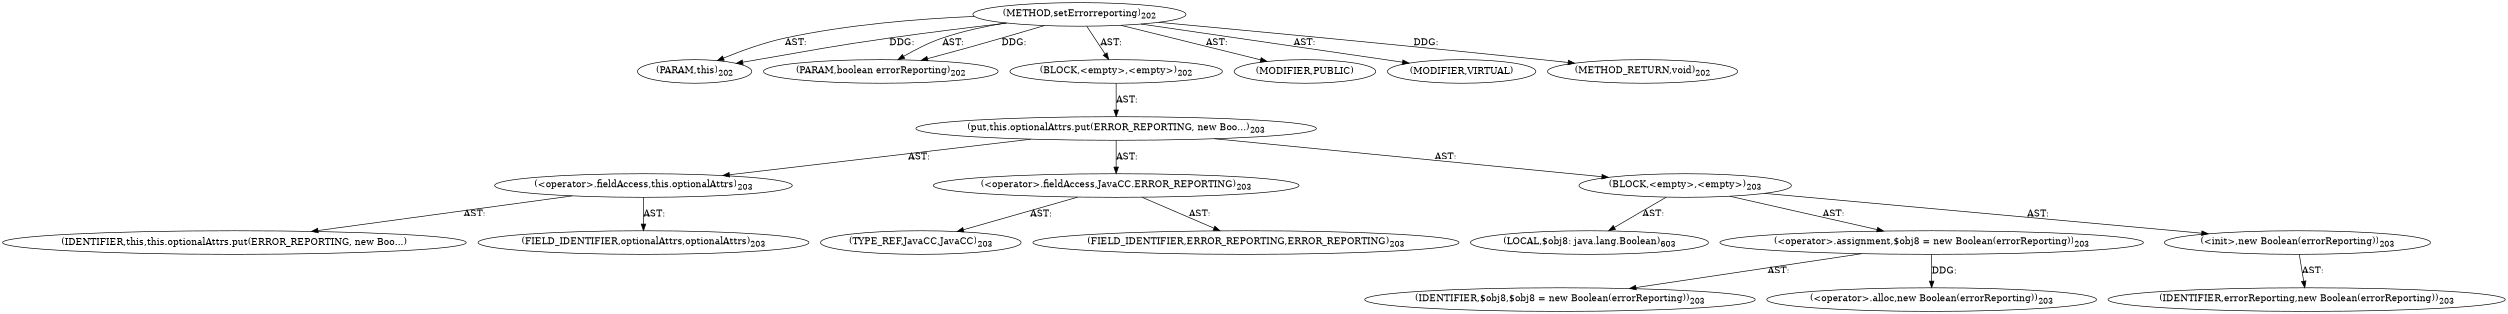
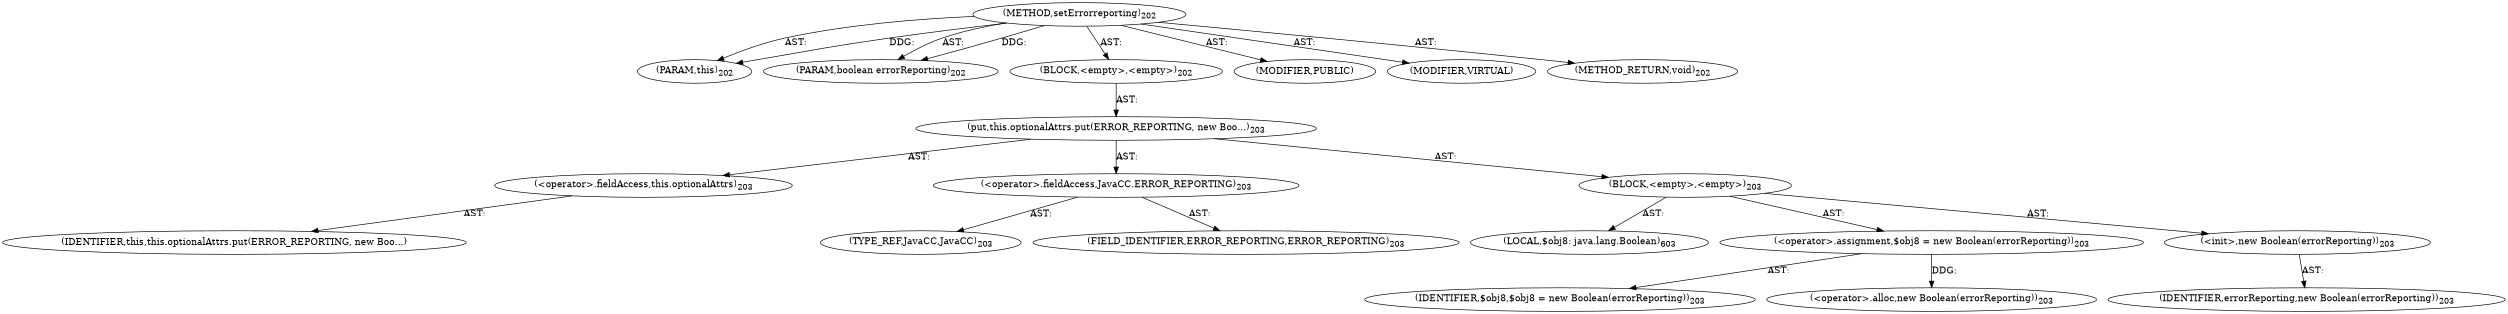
(1428, 43) -> (1428, 43)
(643, 243) -> none
